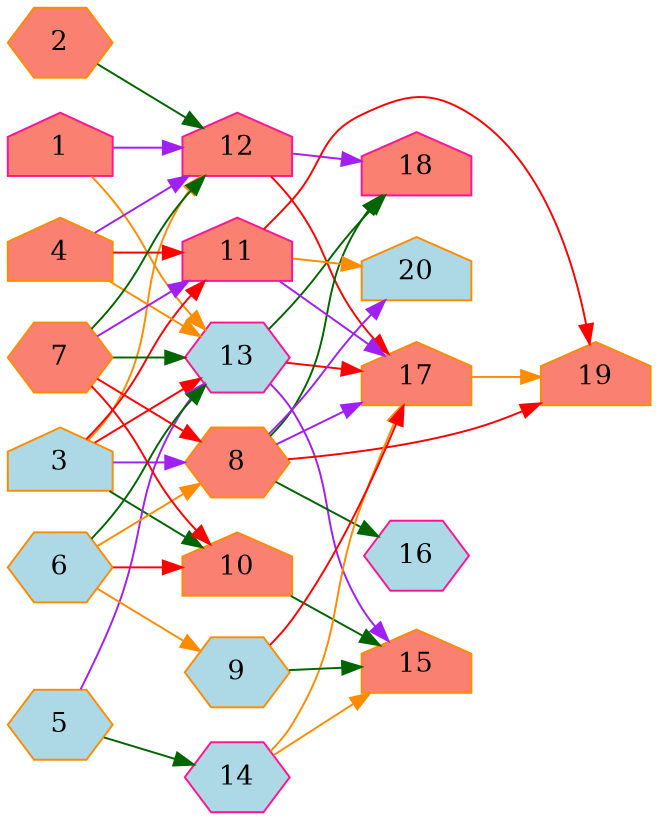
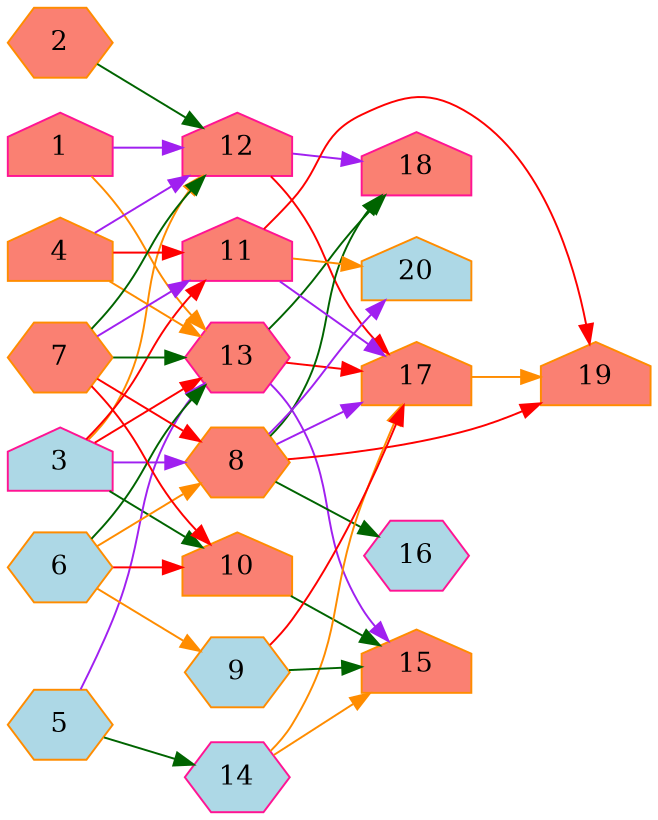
(237, 358) -> (237, 358)
(60, 462) -> (60, 462)
